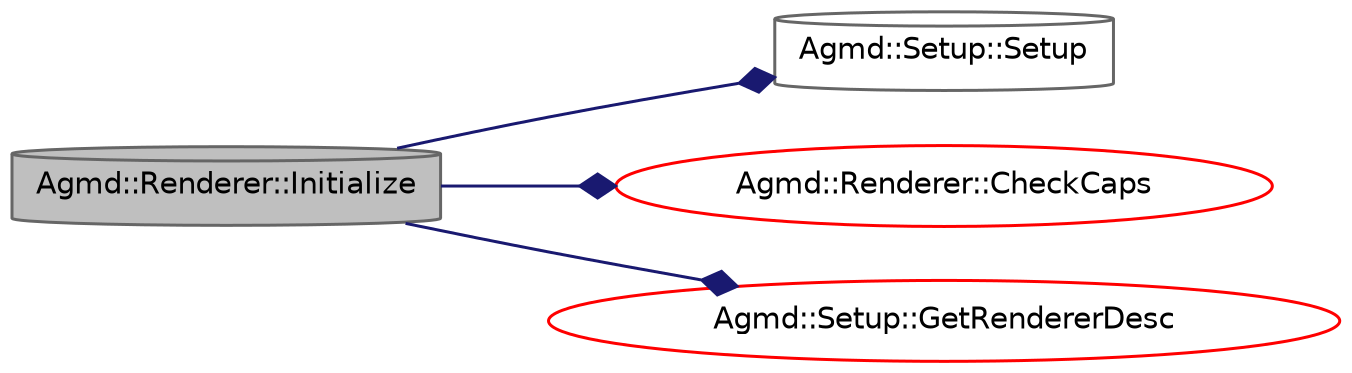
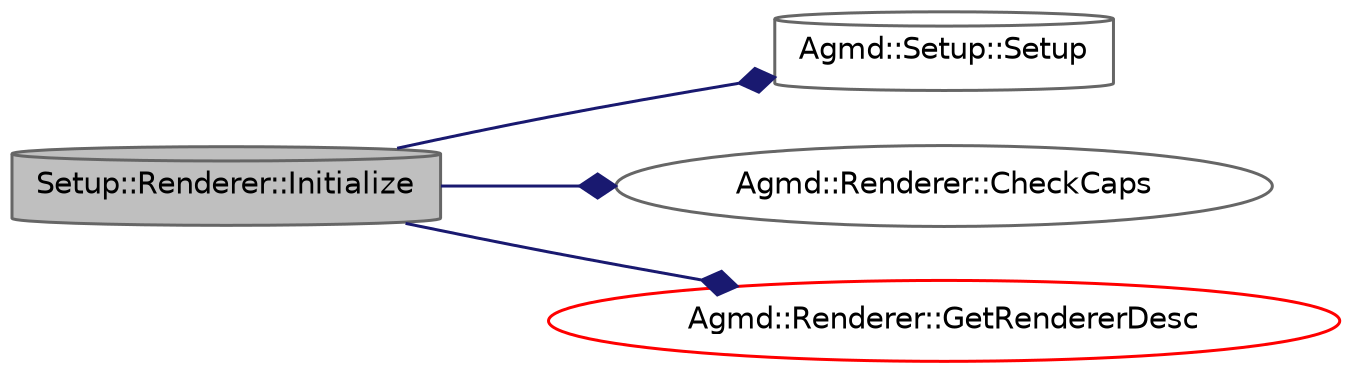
(226, 186) -> (226, 186)
(944, 186) -> (944, 186)
(944, 321) -> (944, 321)
